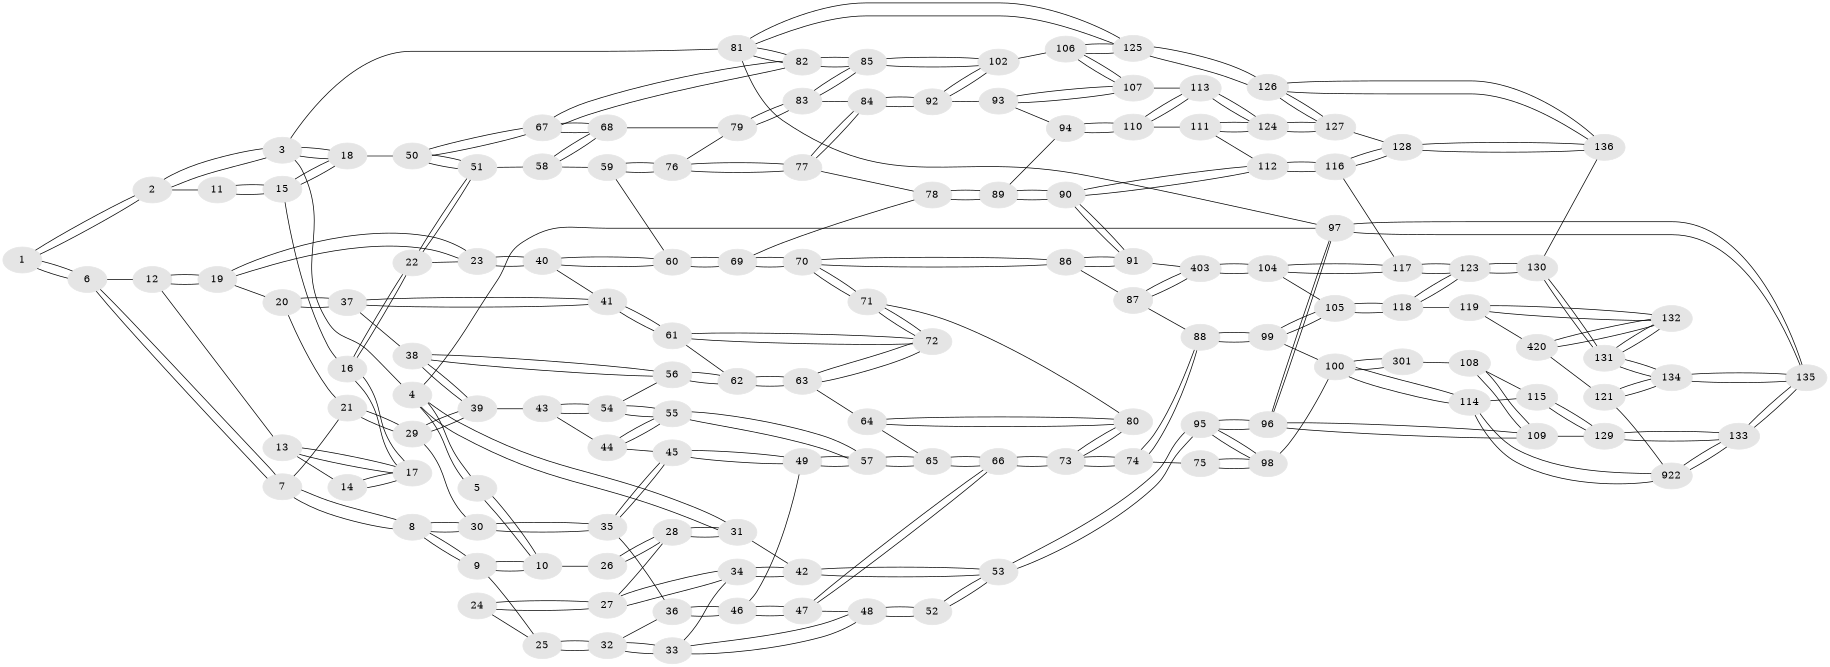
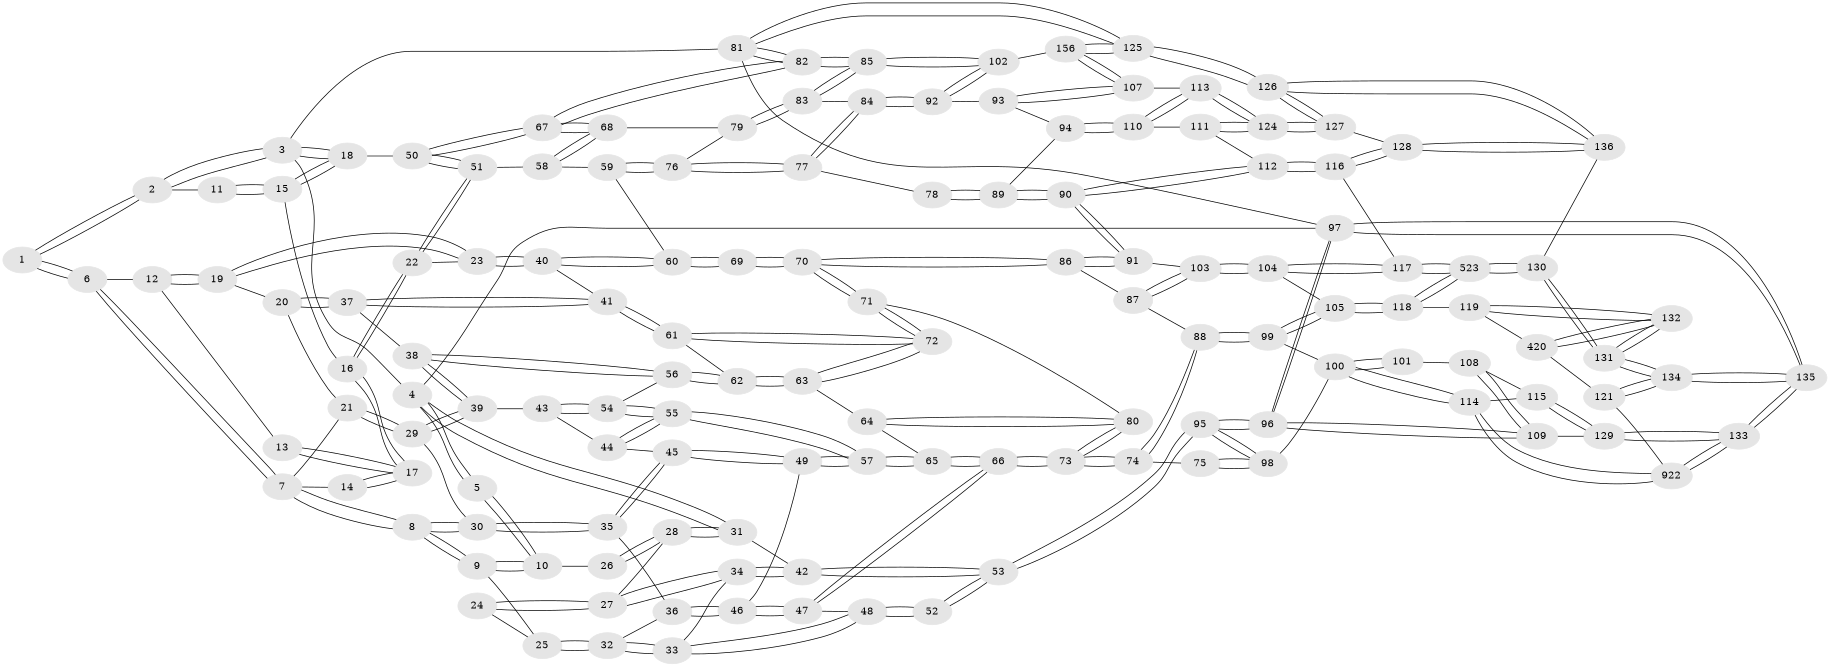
(1066, 49) -> (1066, 49)
(837, 224) -> none
(1200, 269) -> (1200, 269)
(1470, 269) -> (1470, 269)
(1402, 362) -> (1402, 362)
(315, 468) -> (315, 487)
